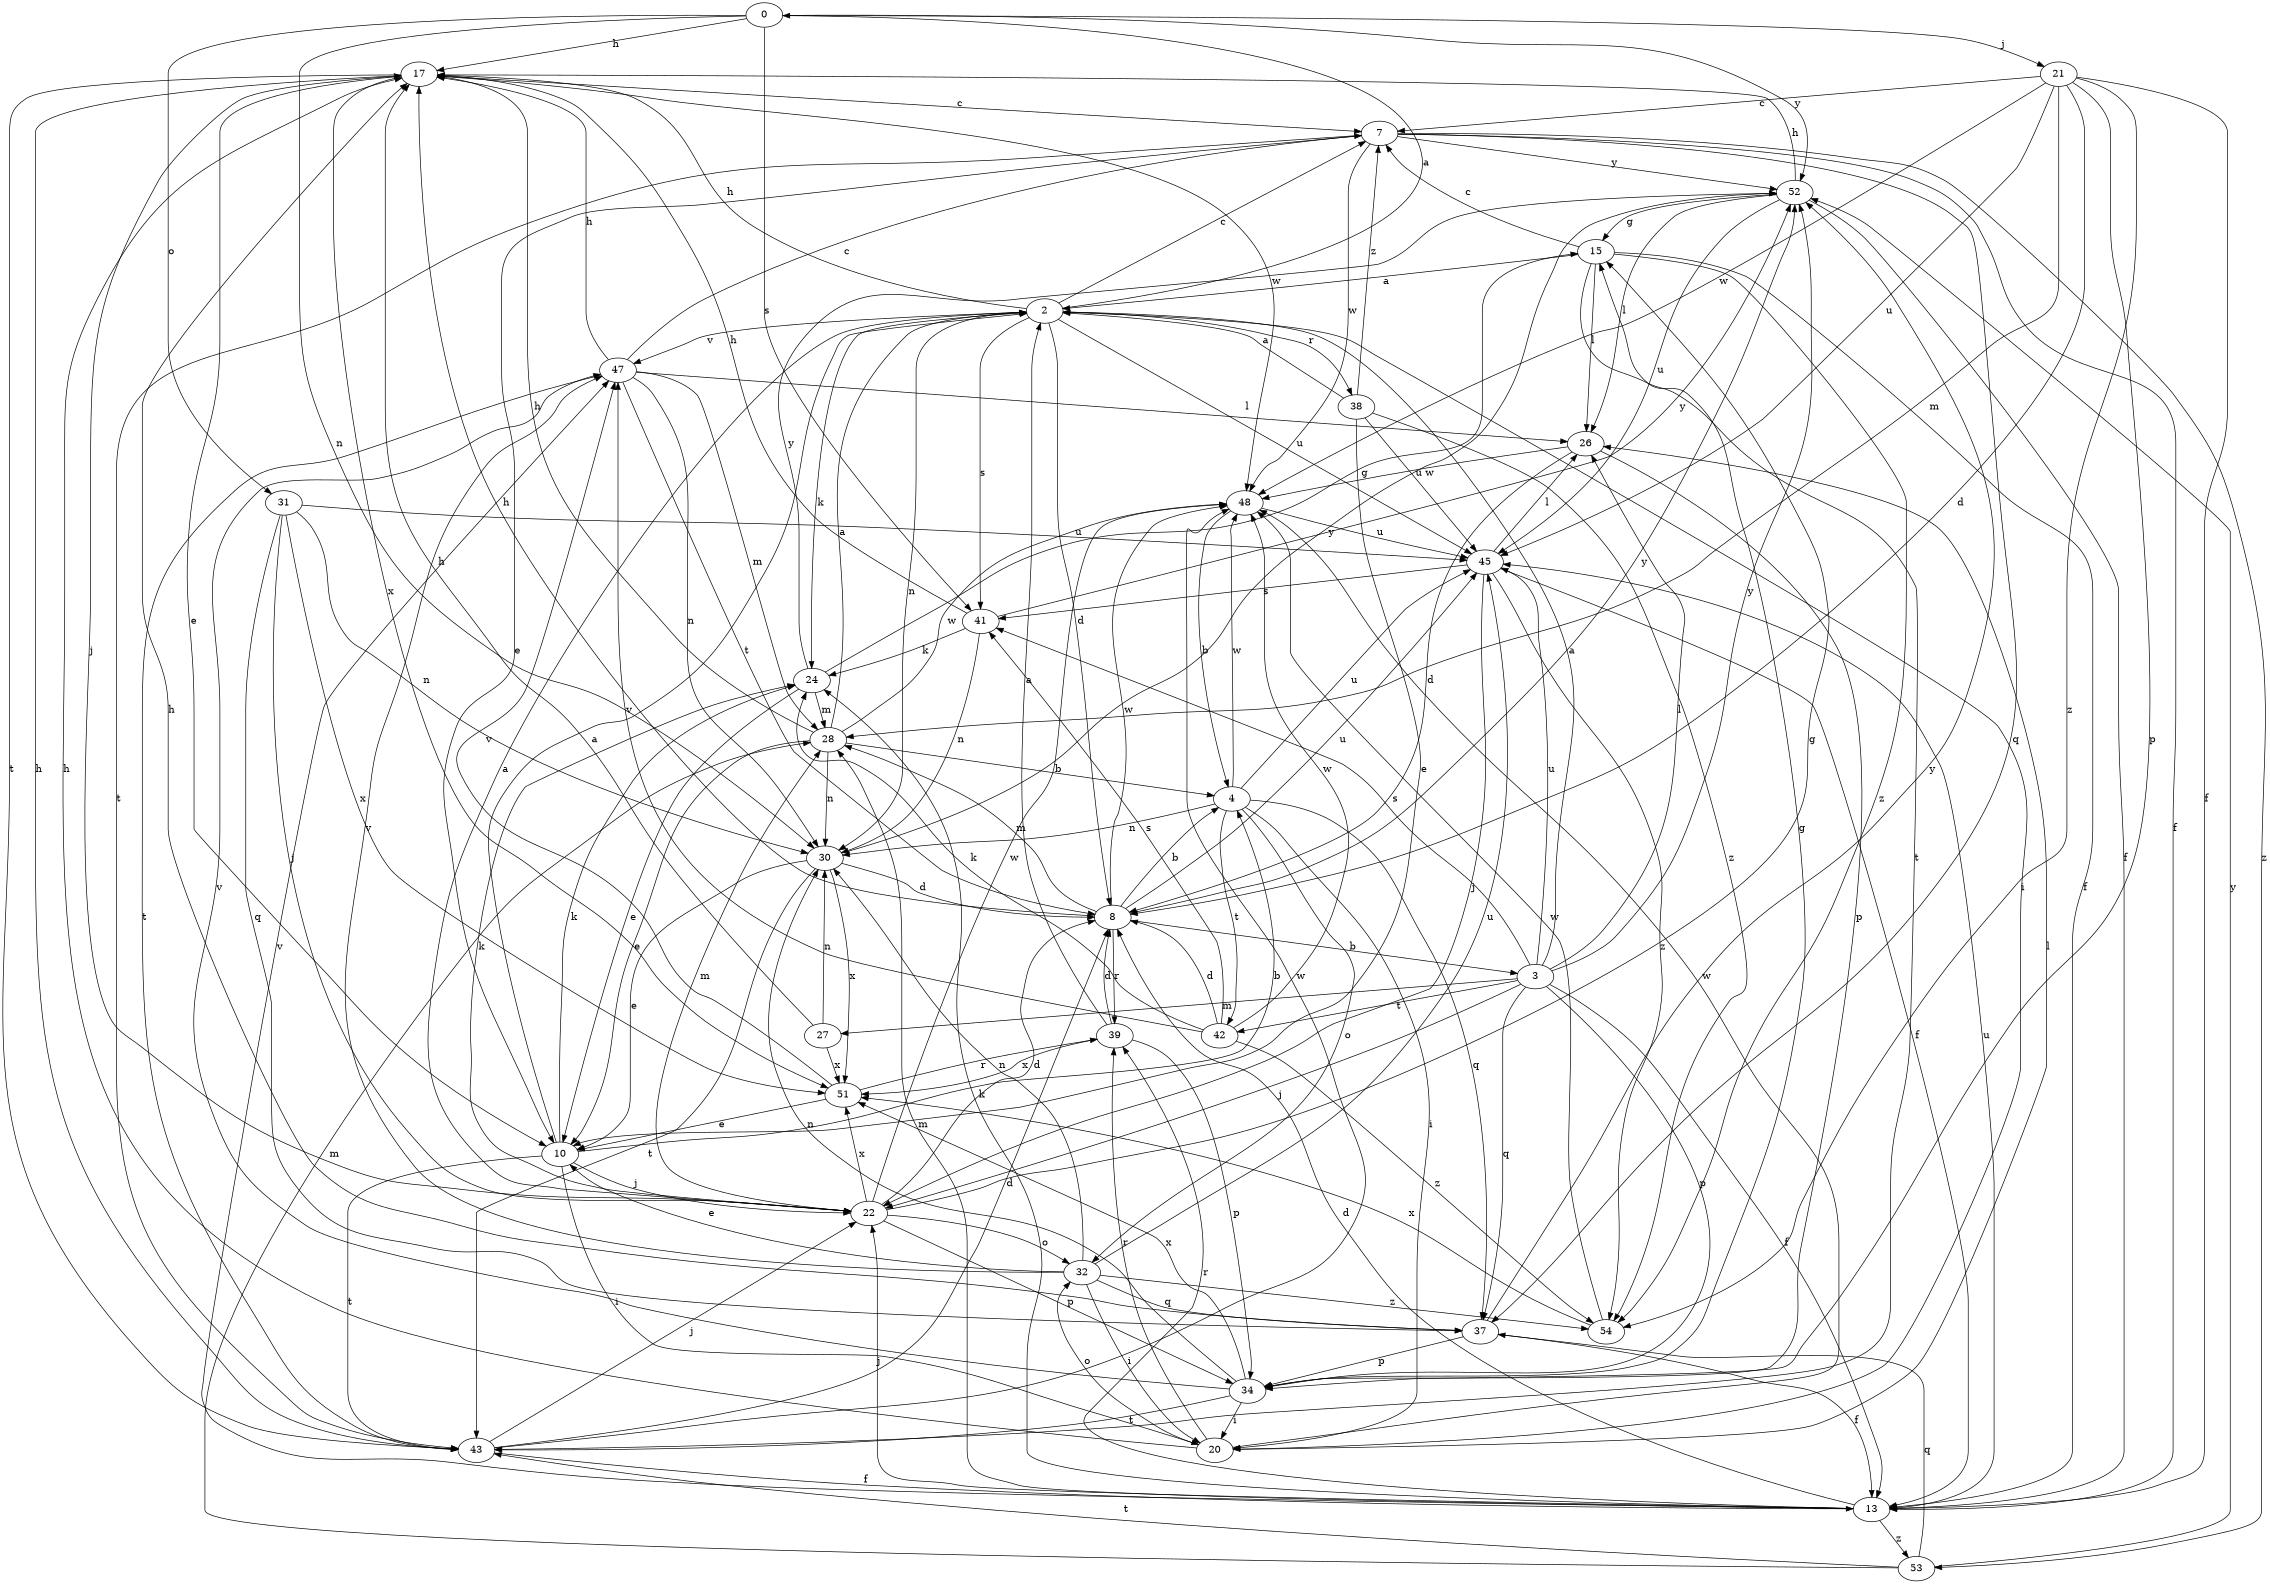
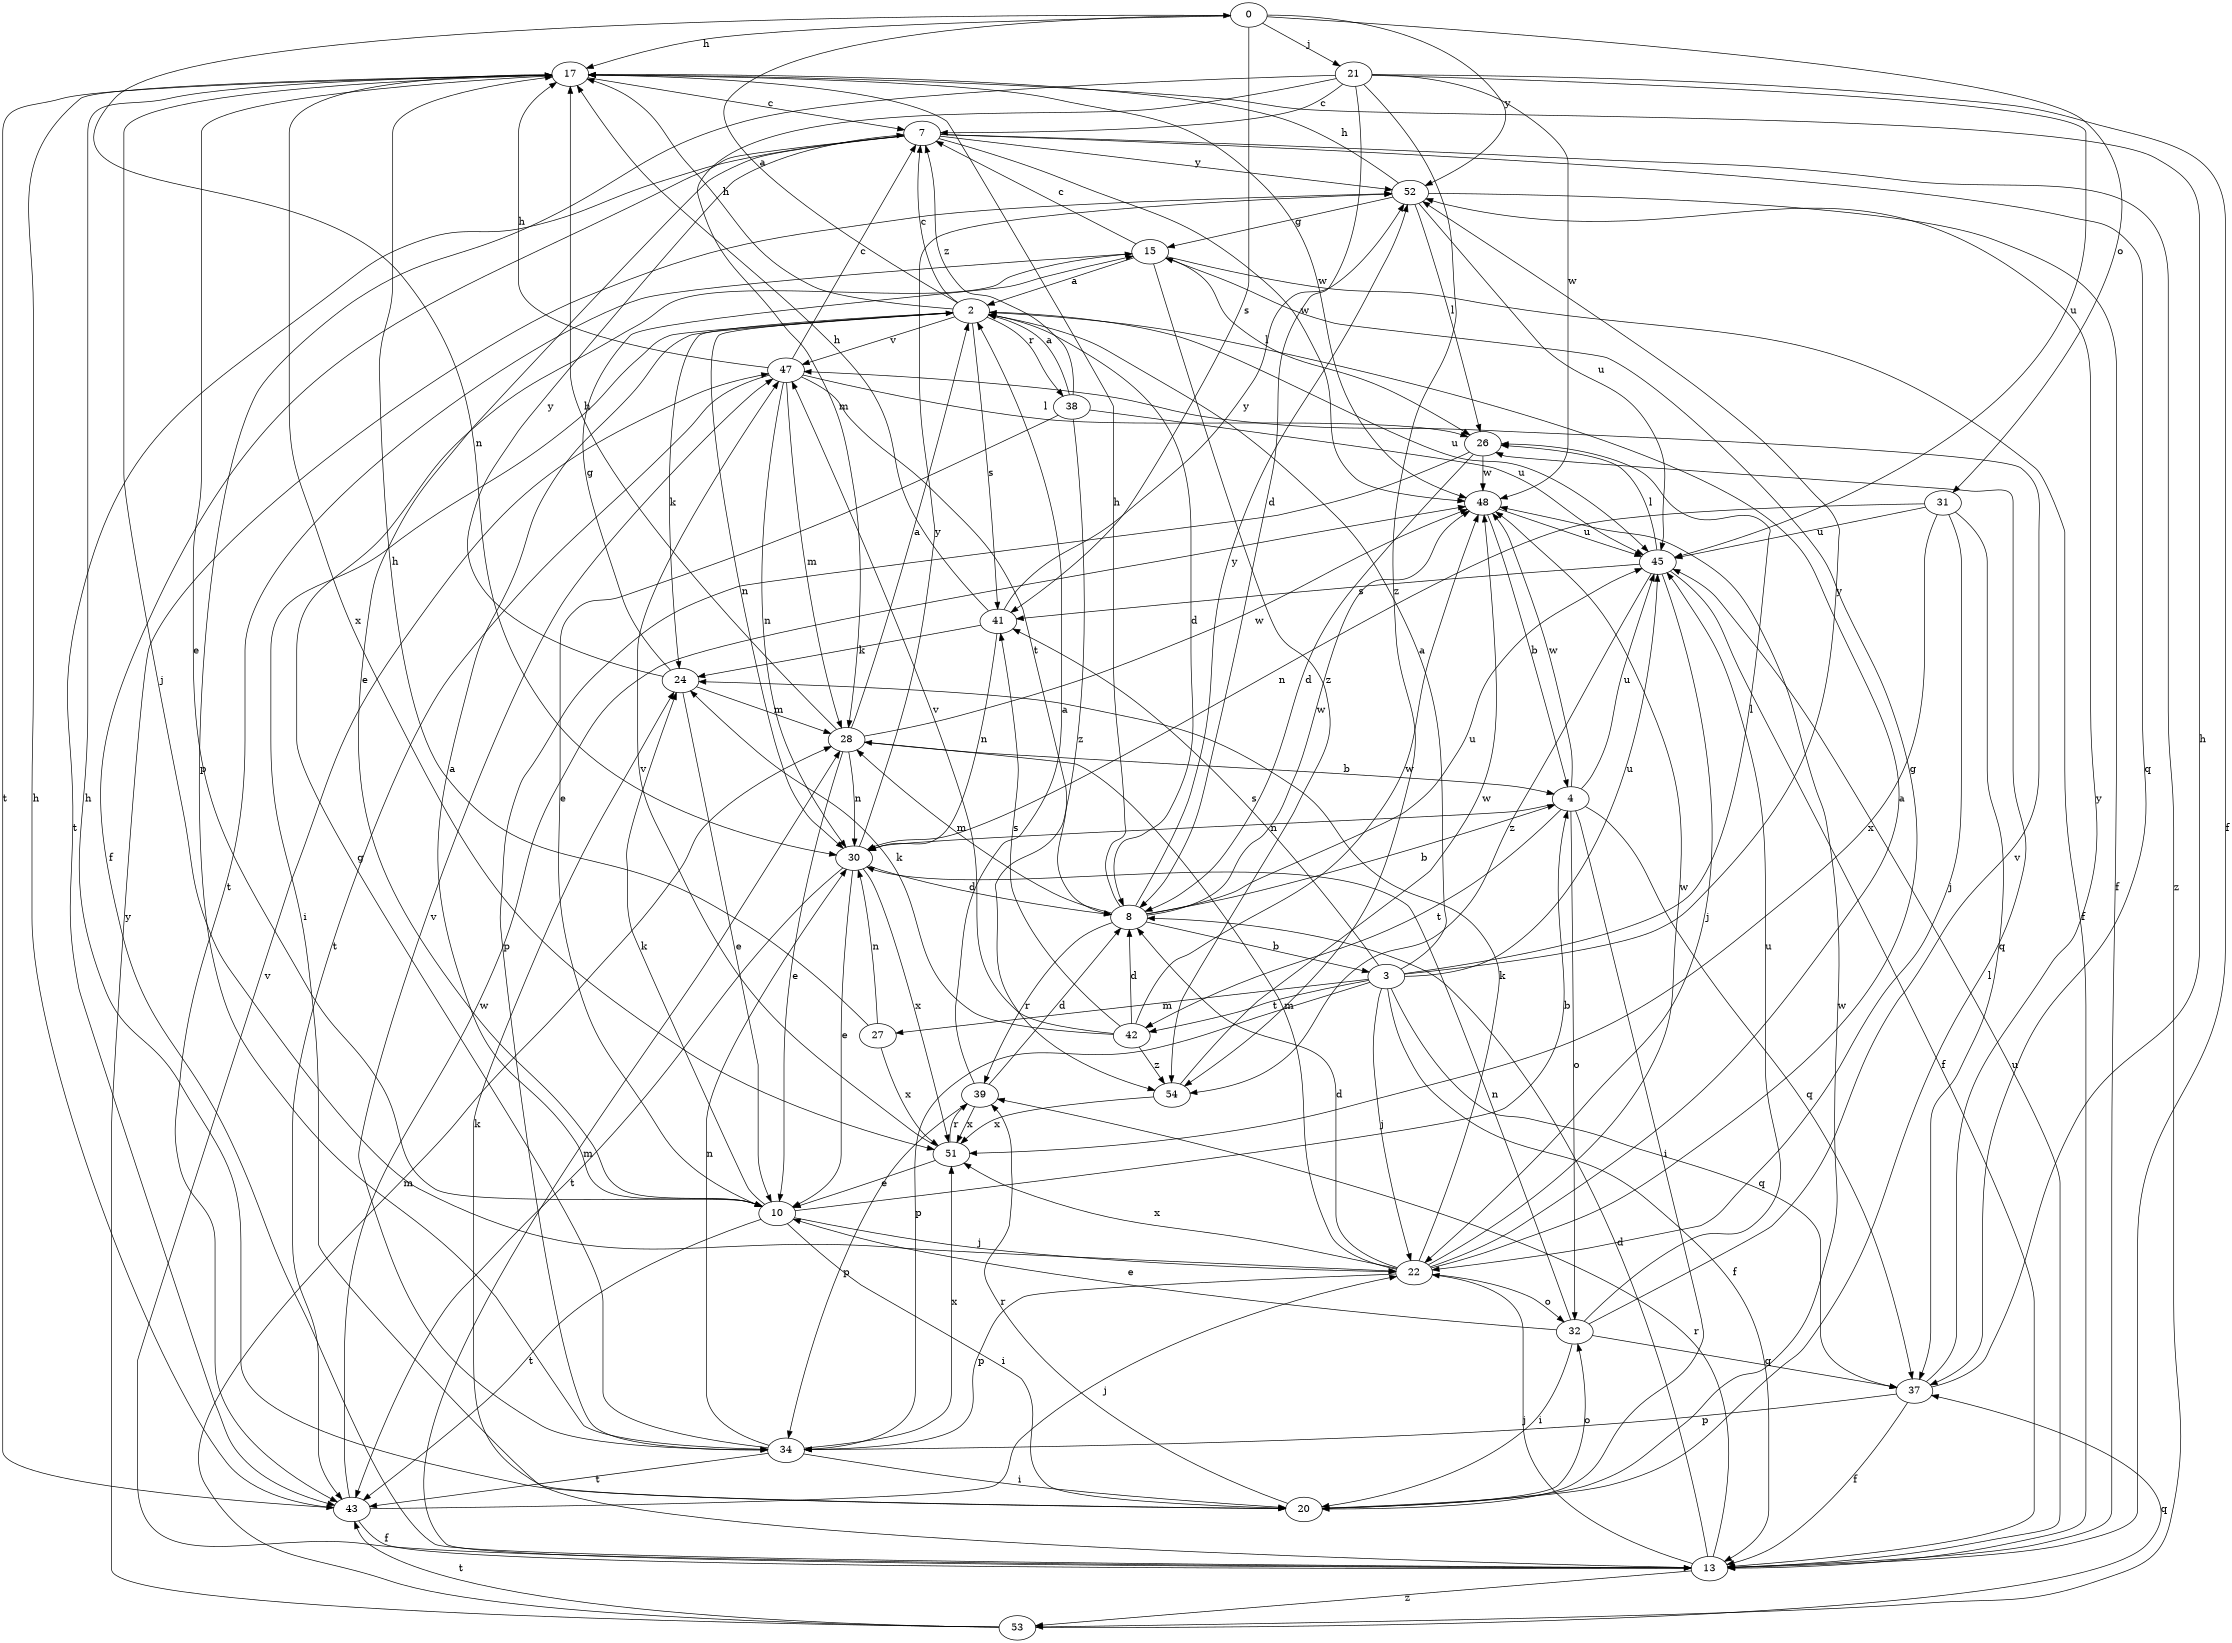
(1118, 290) -> (557, 383)
(1341, 1302) -> none
(920, 1338) -> none
